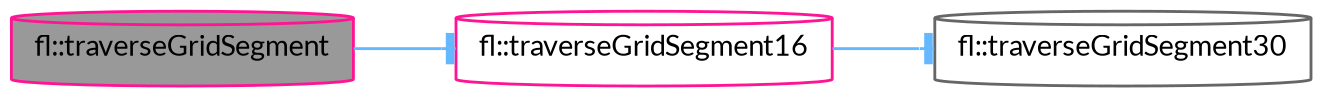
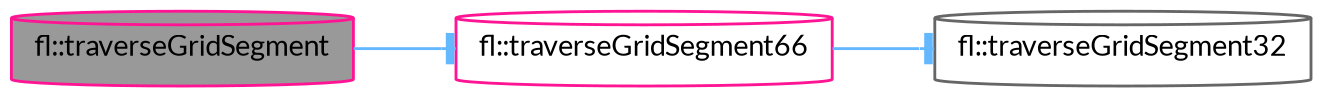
(644, 49) -> (644, 49)
(1123, 49) -> (1123, 49)
